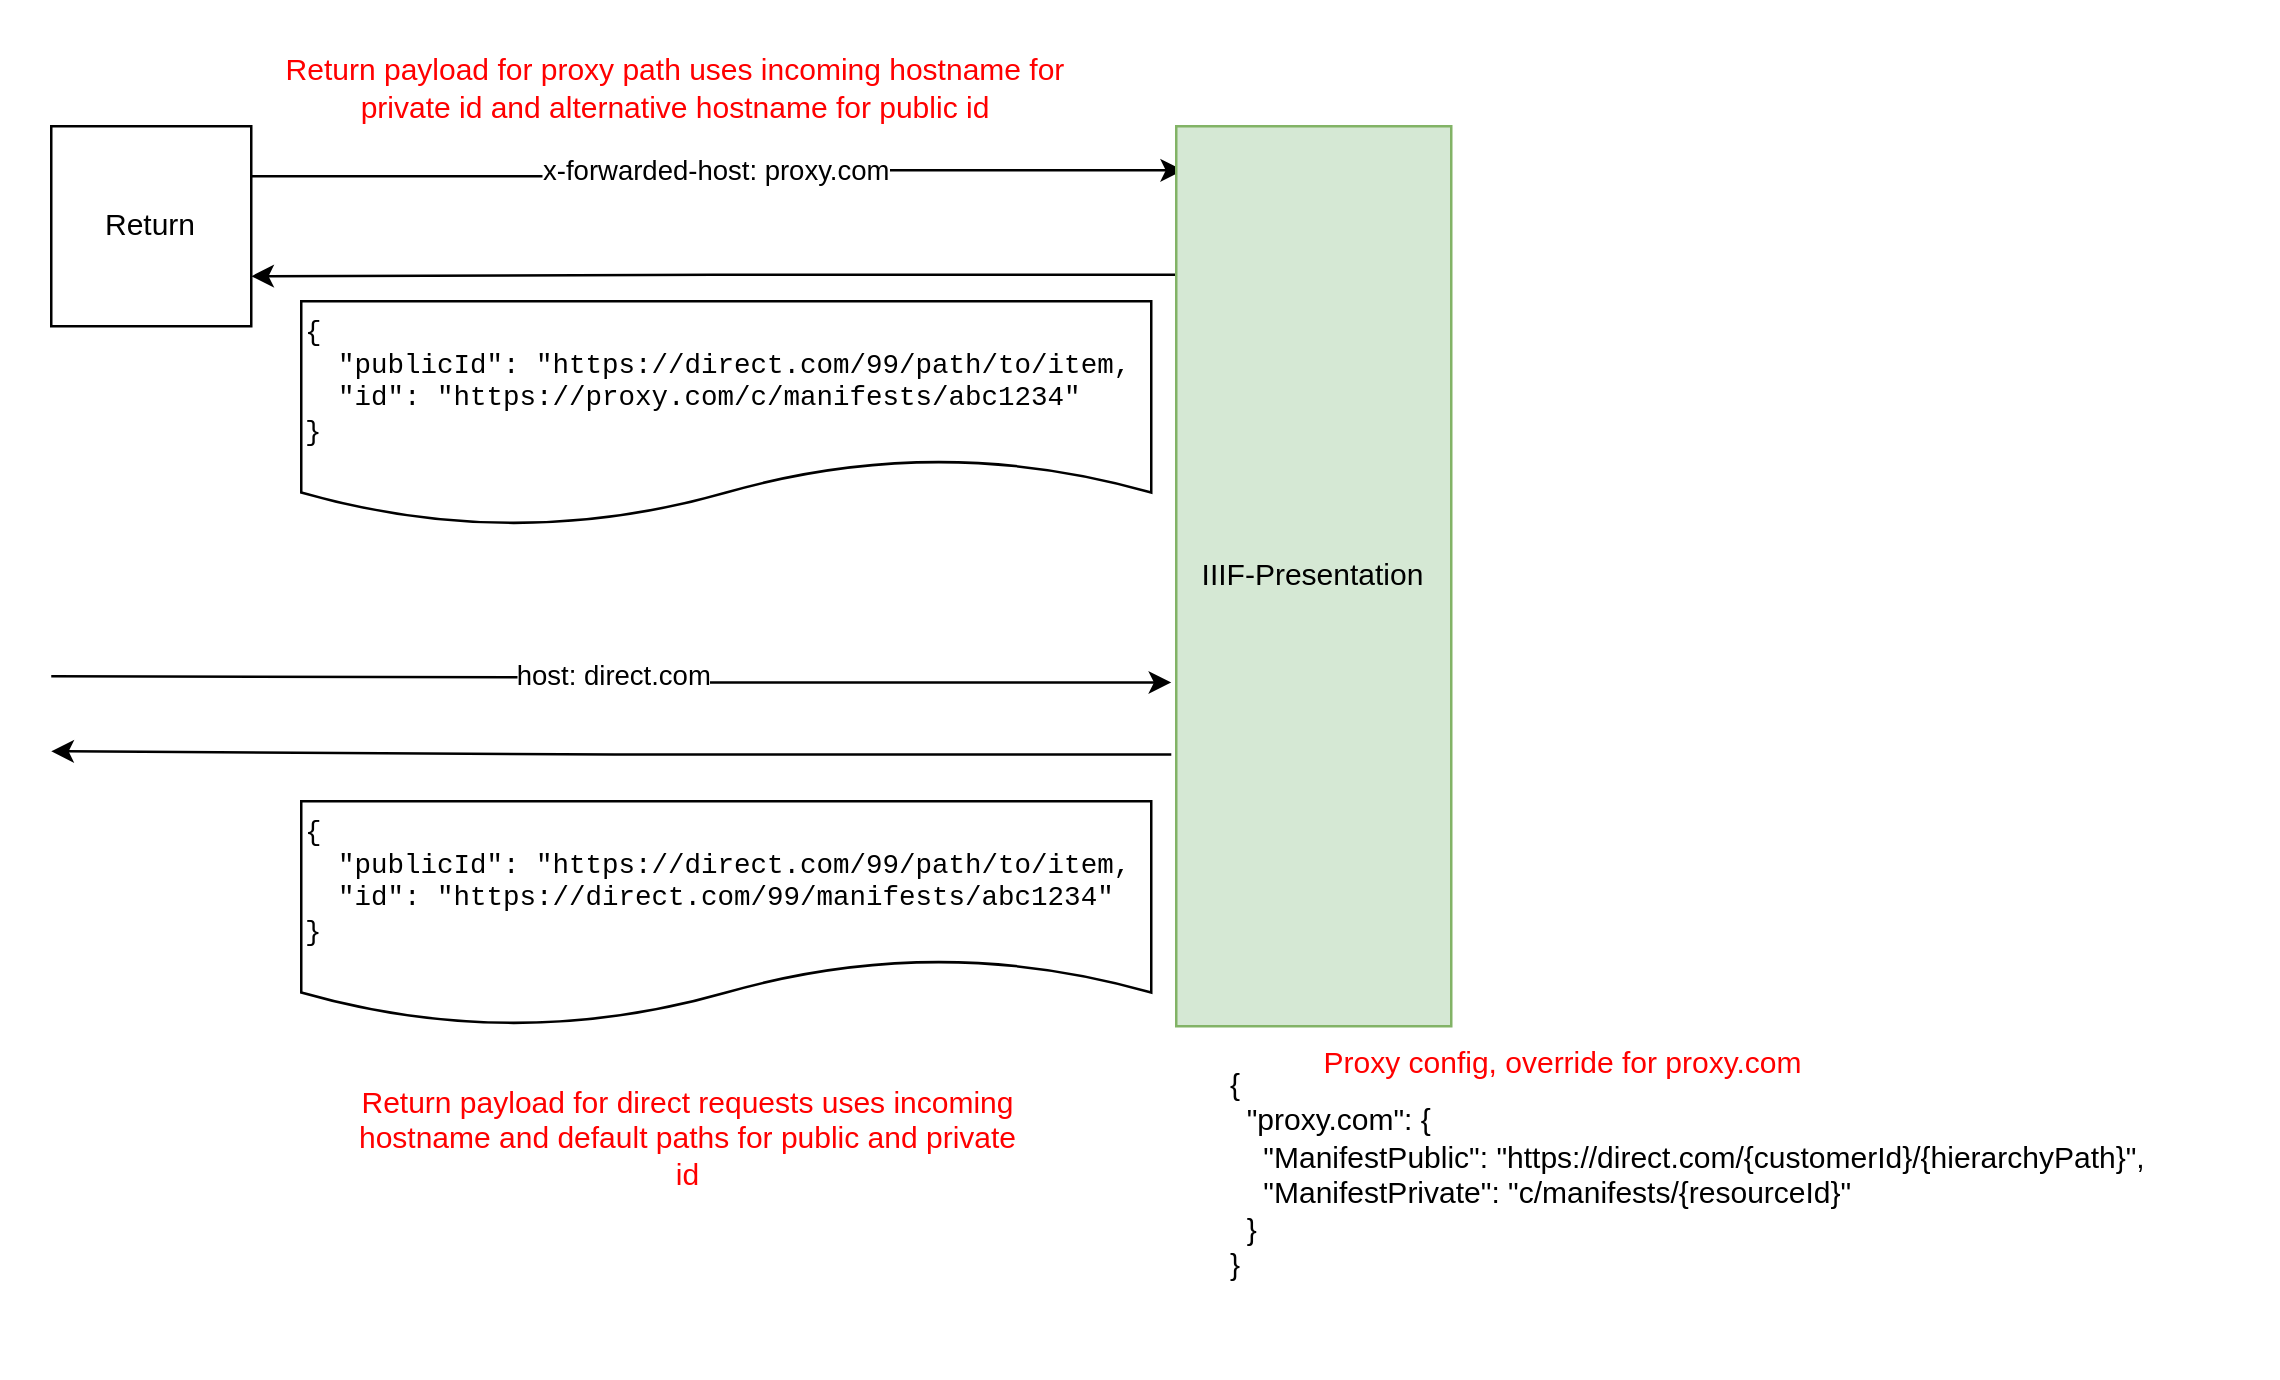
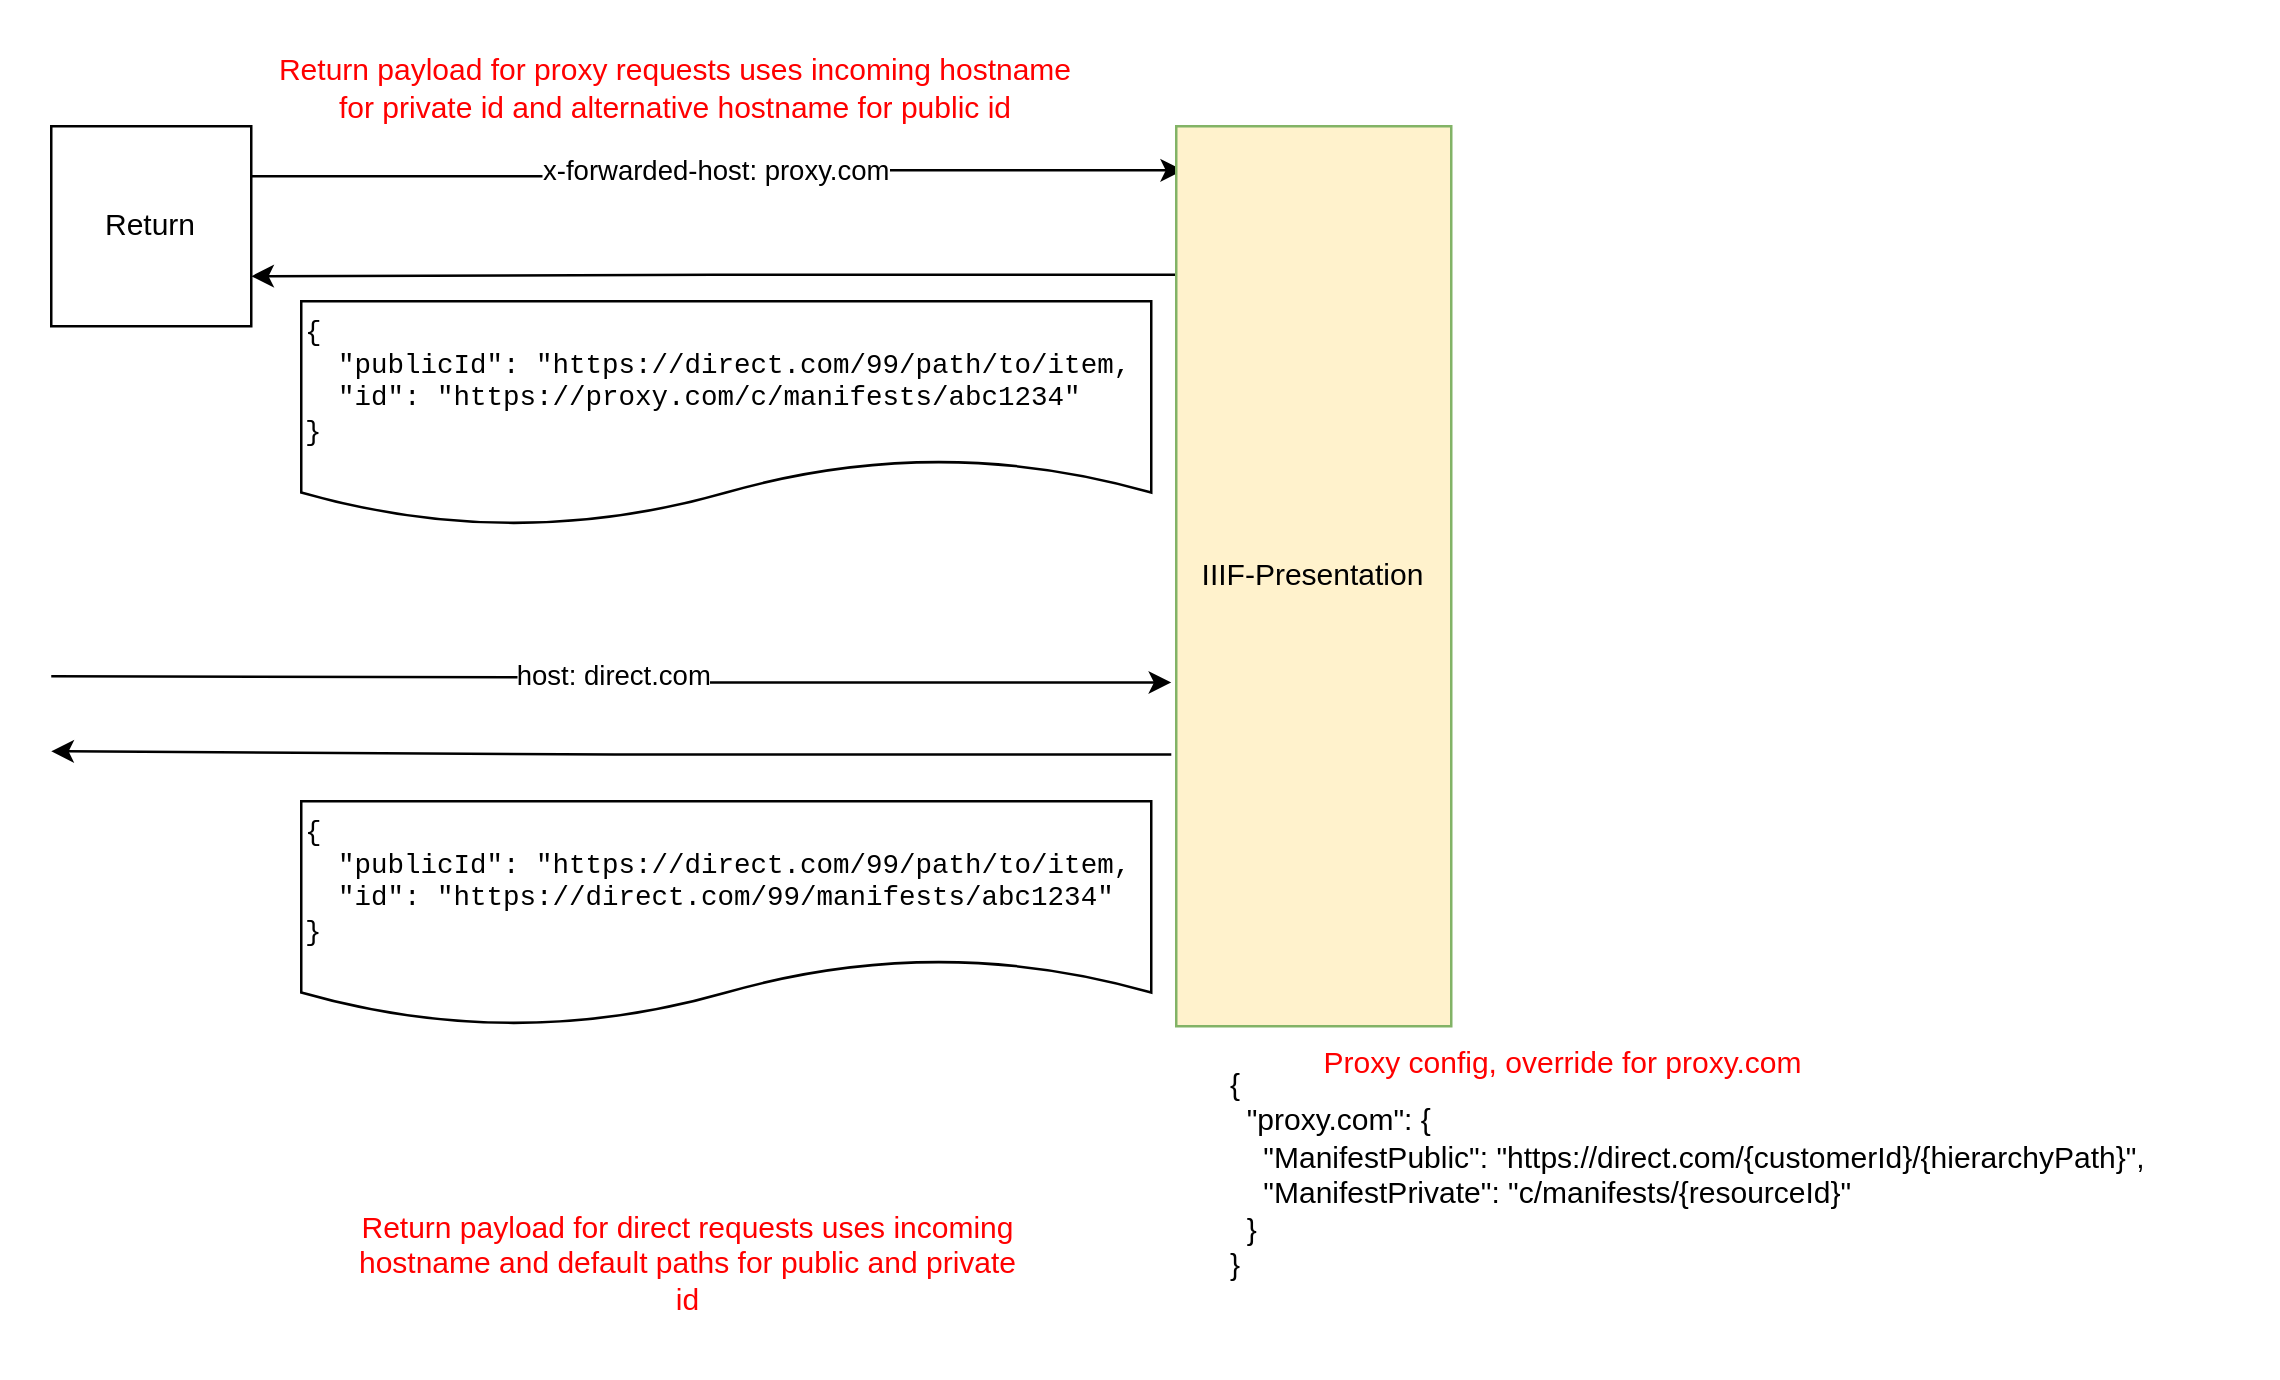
(676, 89) -> (676, 89)
(1314, 576) -> (1314, 576)
(689, 1139) -> (689, 1264)
